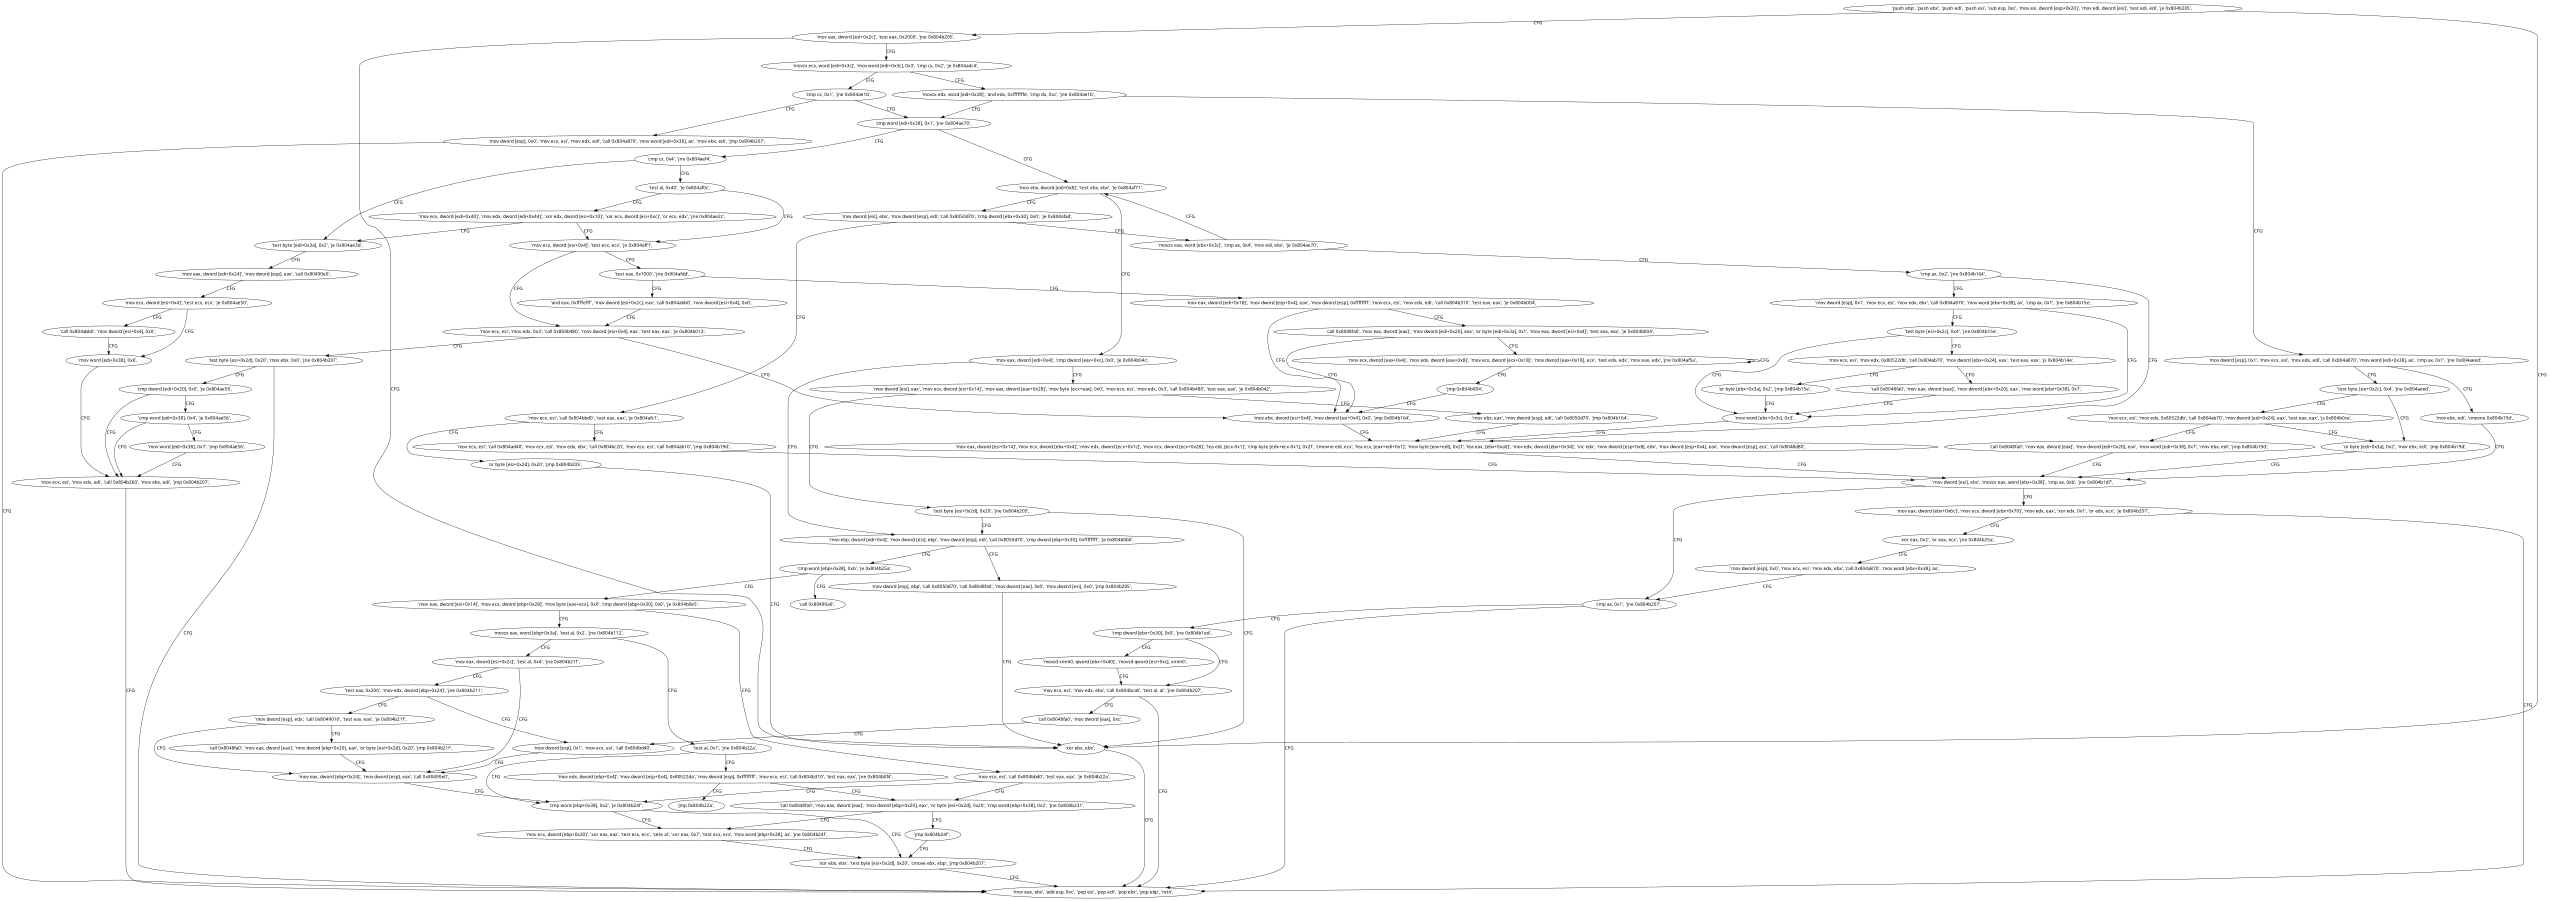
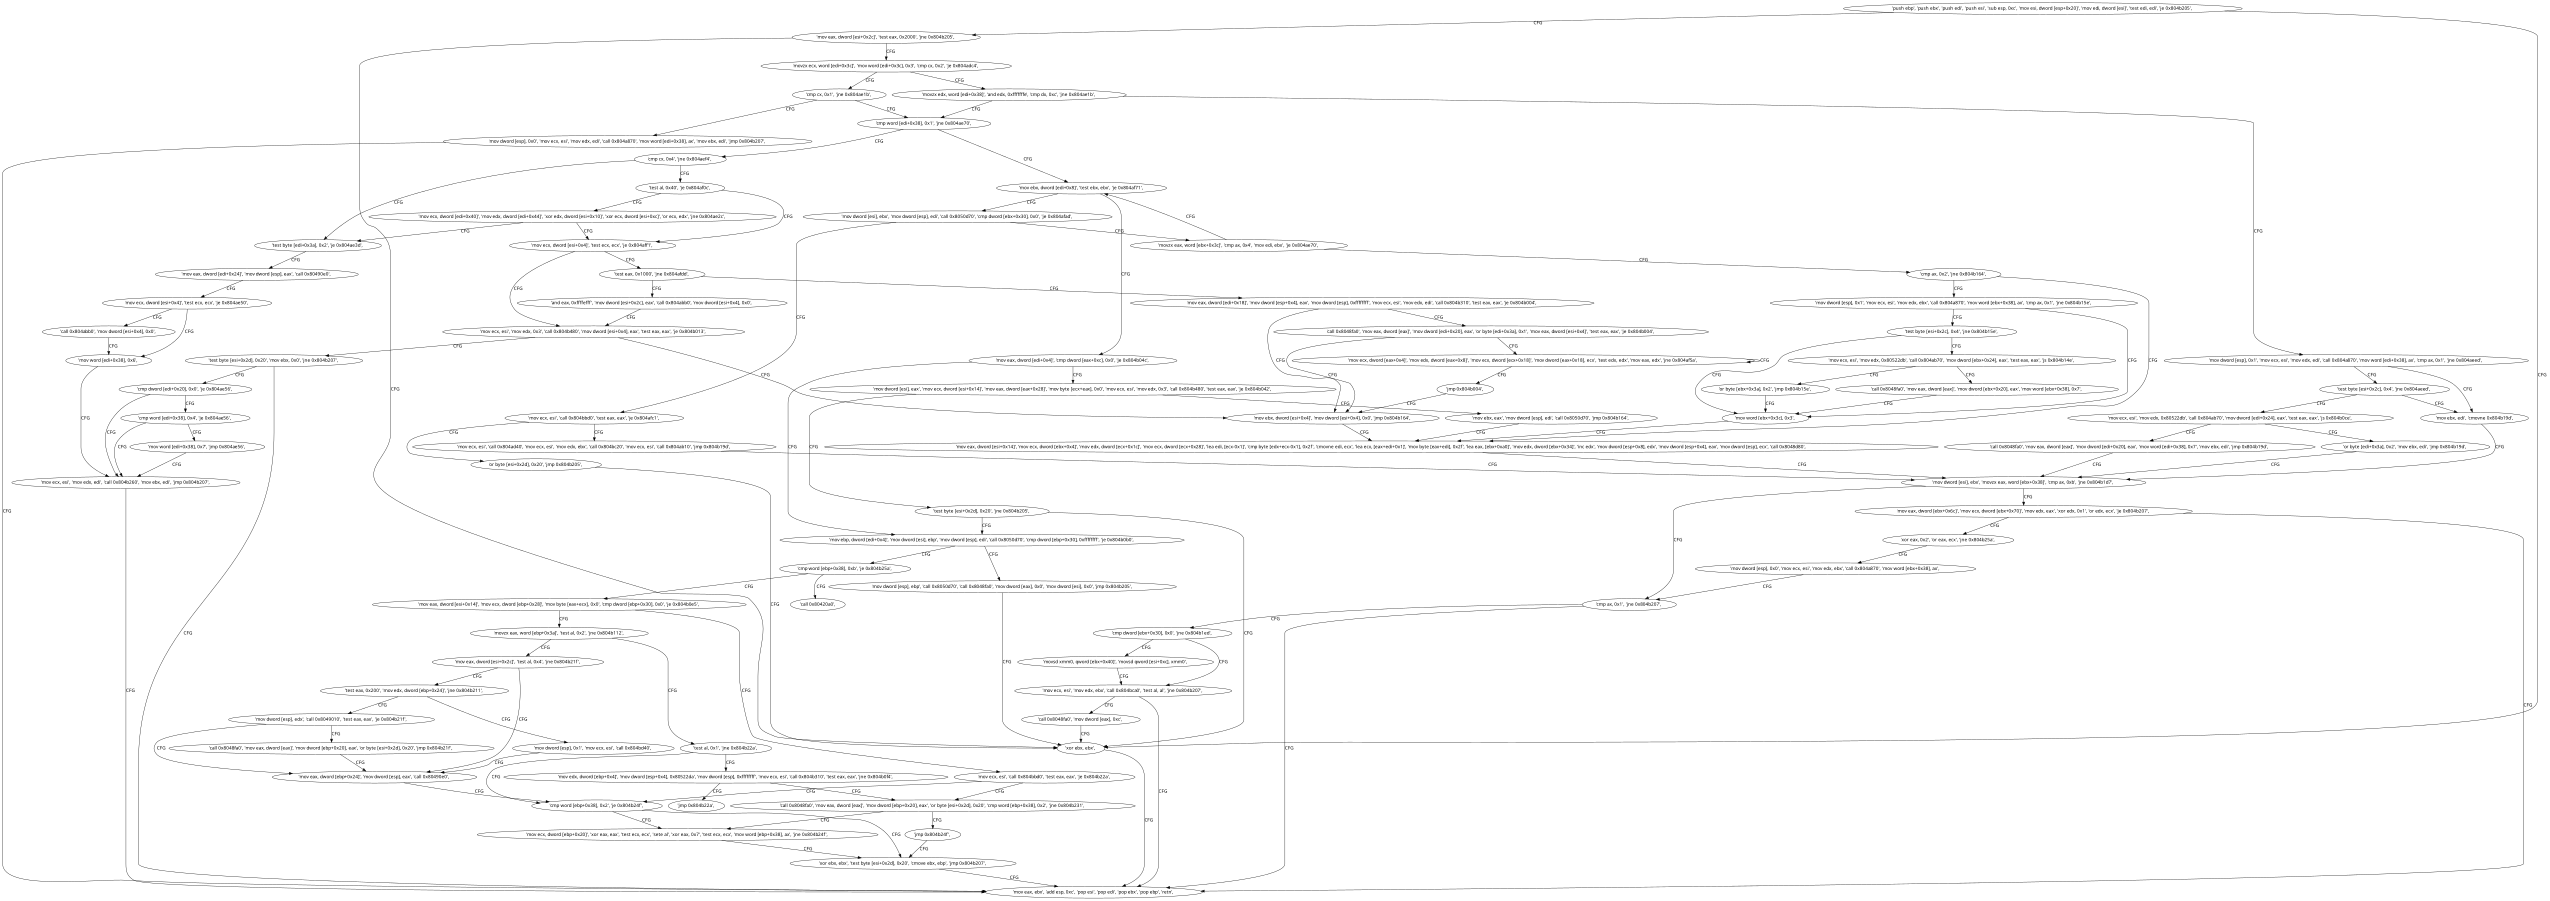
(652, 274) -> (652, 274)
(2398, 416) -> (2428, 403)
(818, 605) -> (818, 605)
(842, 733) -> (1081, 732)
